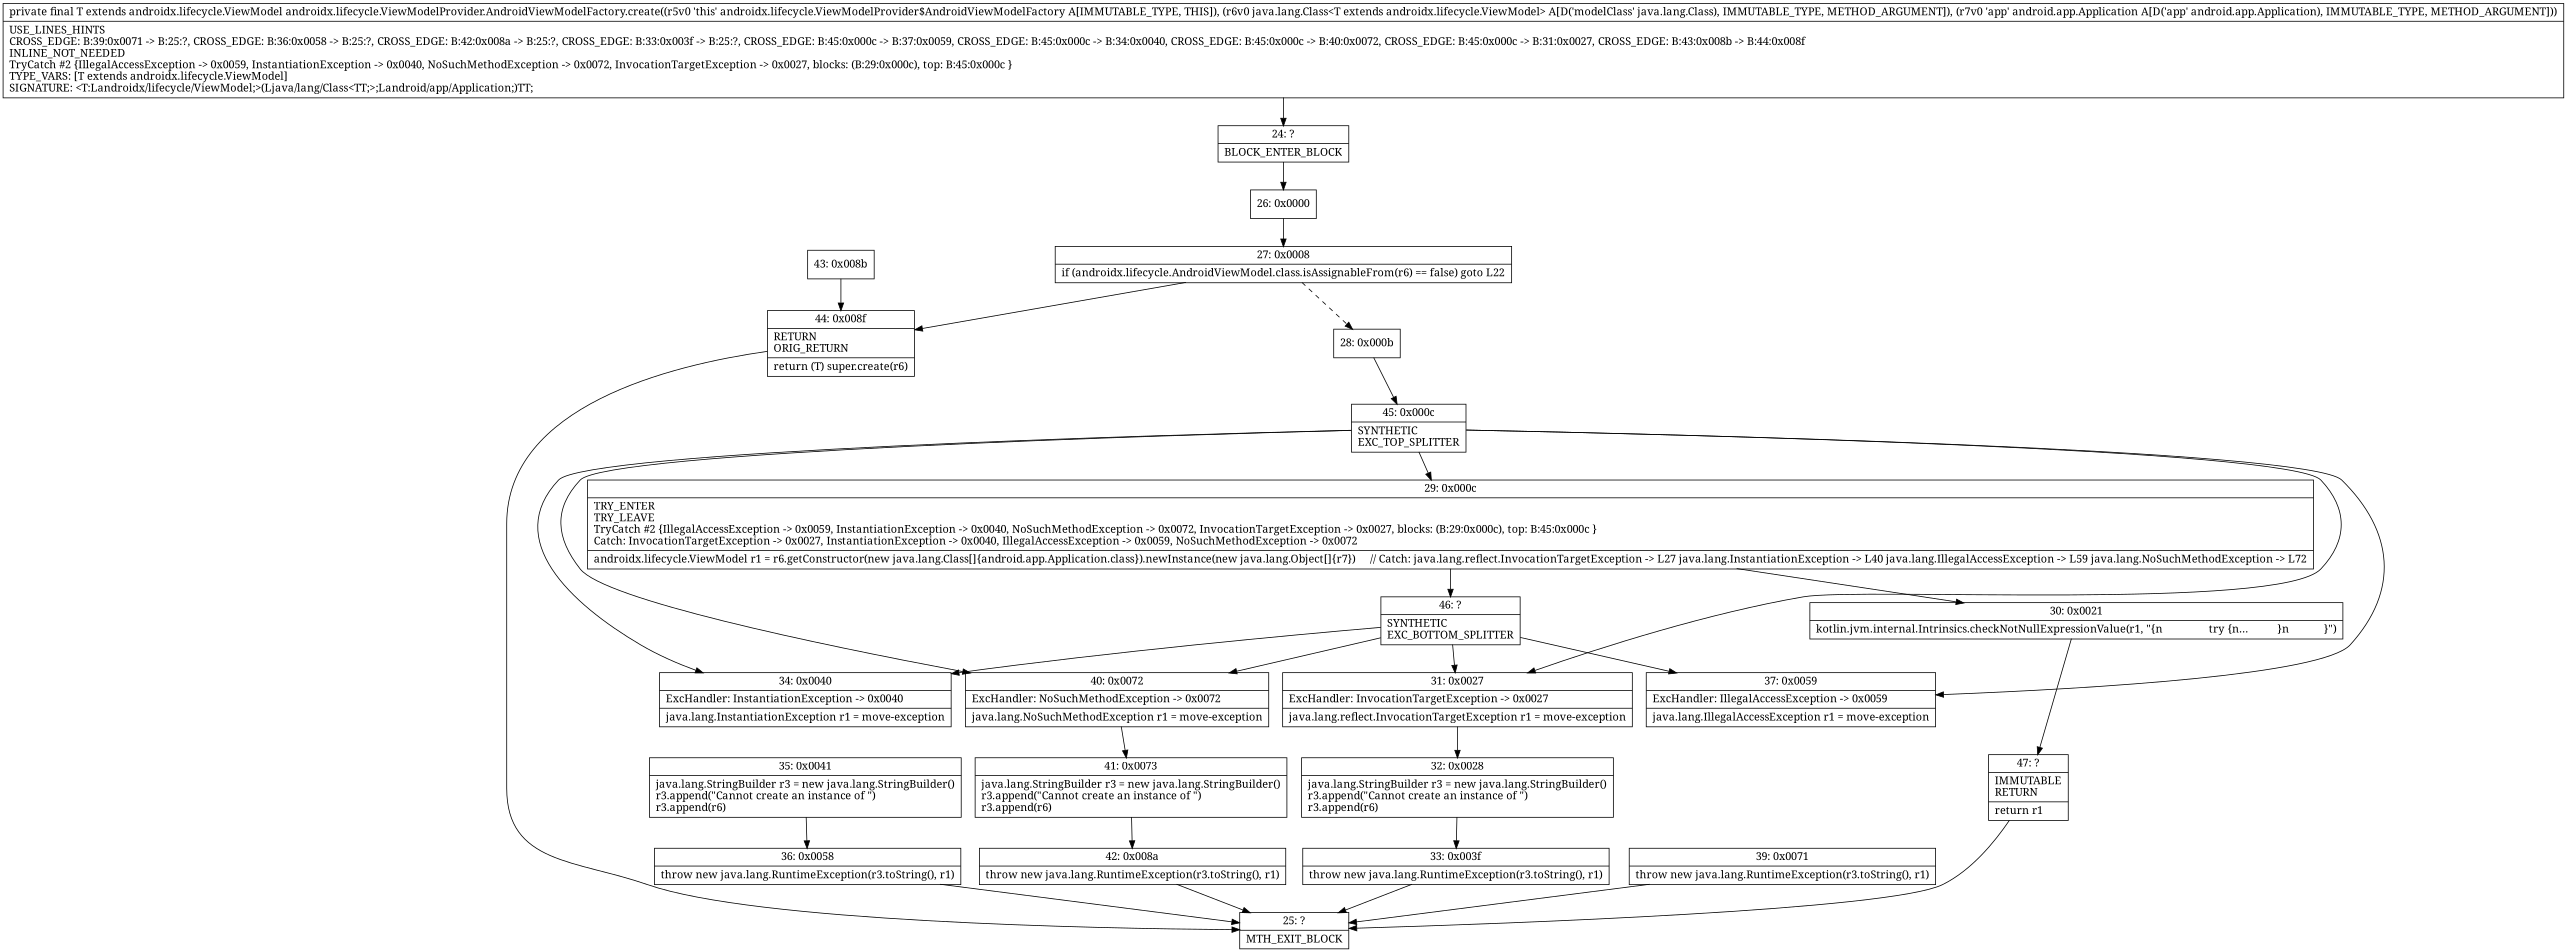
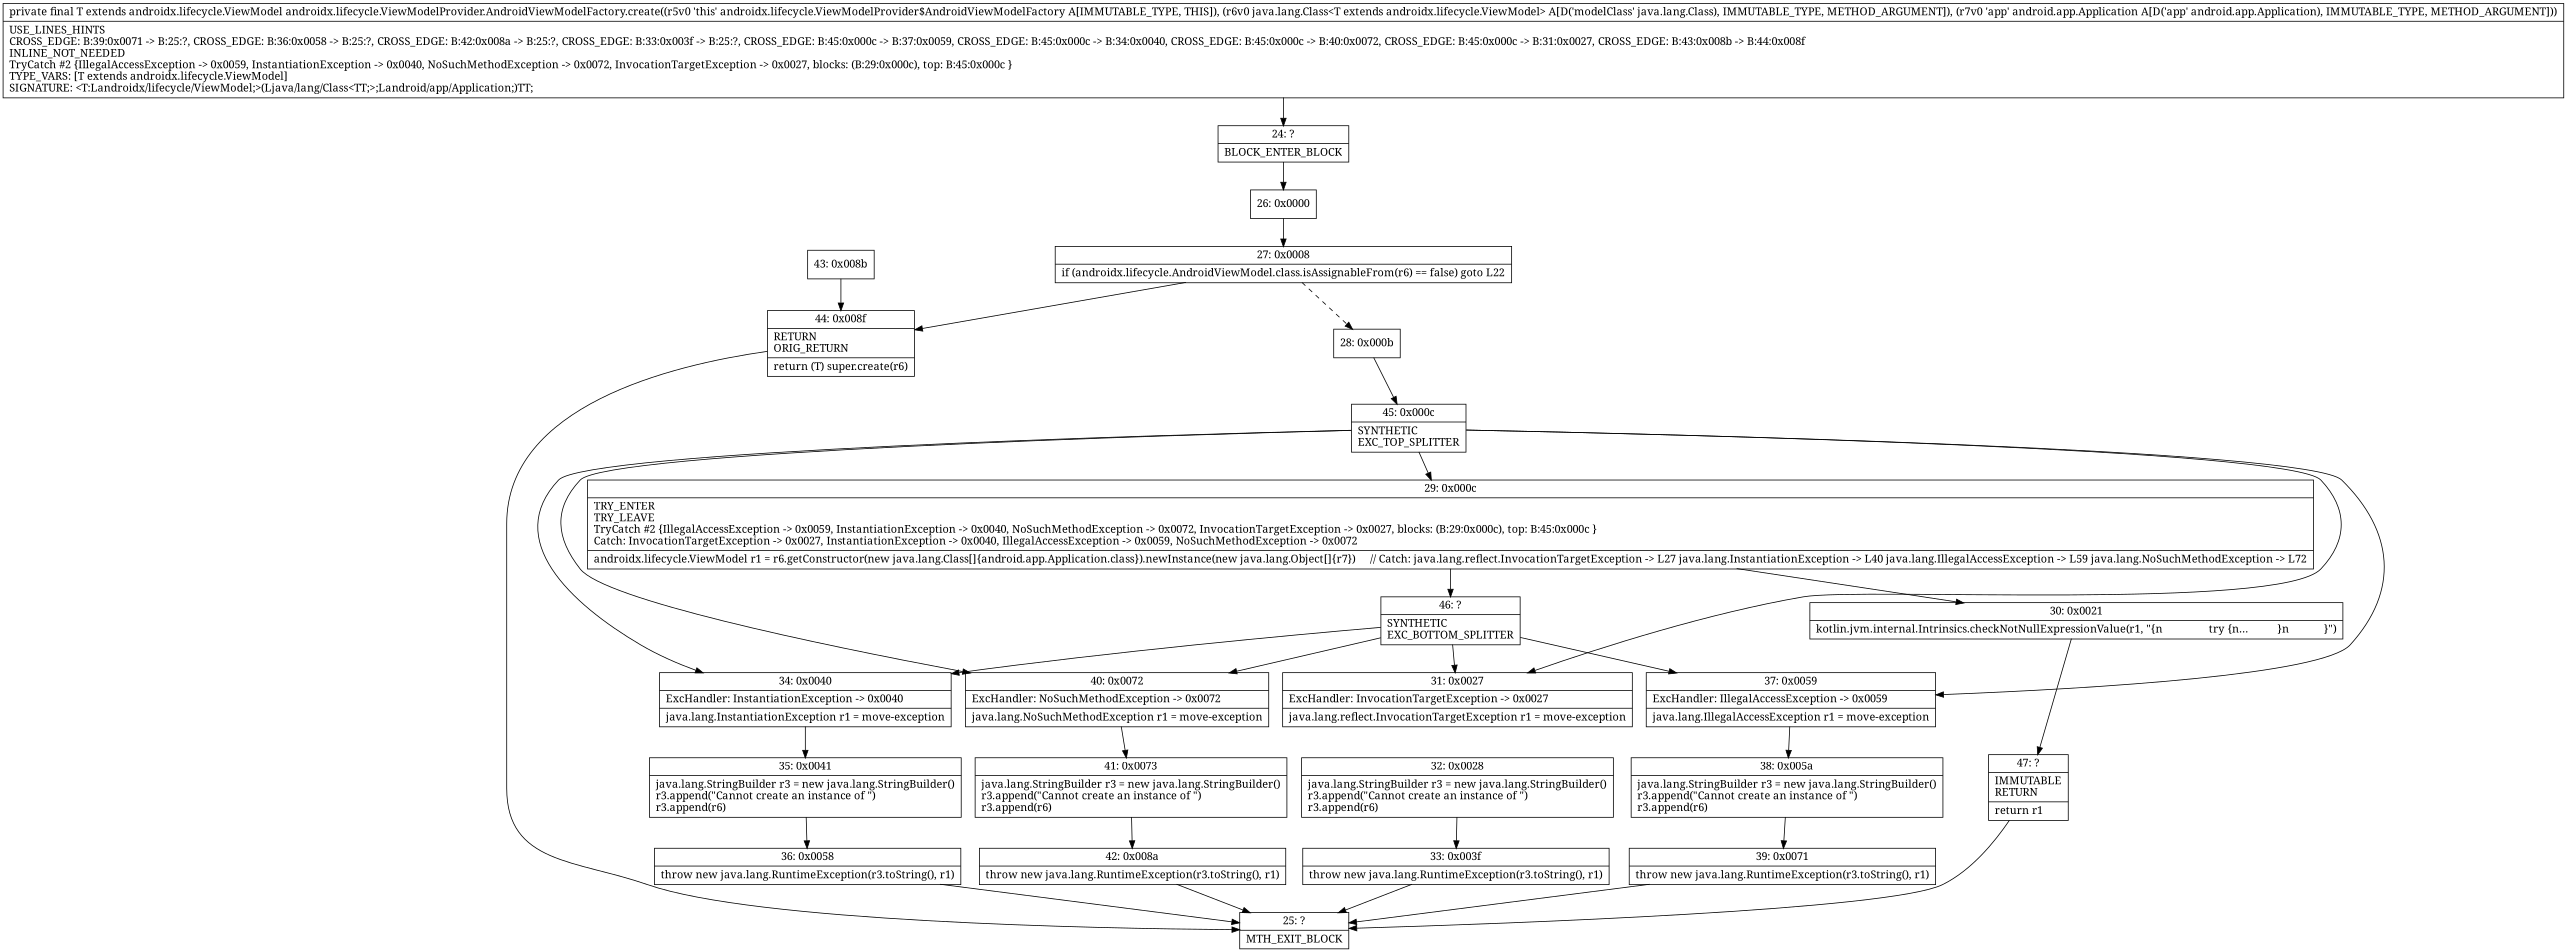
none -> (805, 738)
(1457, 738) -> none
none -> (1787, 788)
